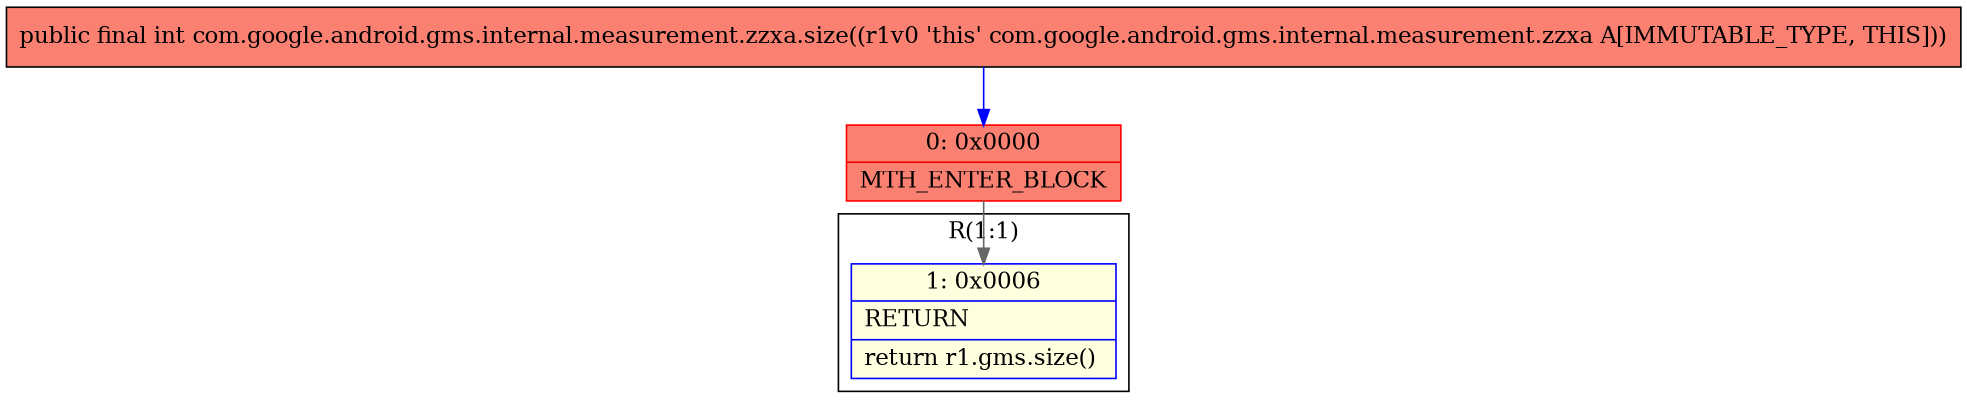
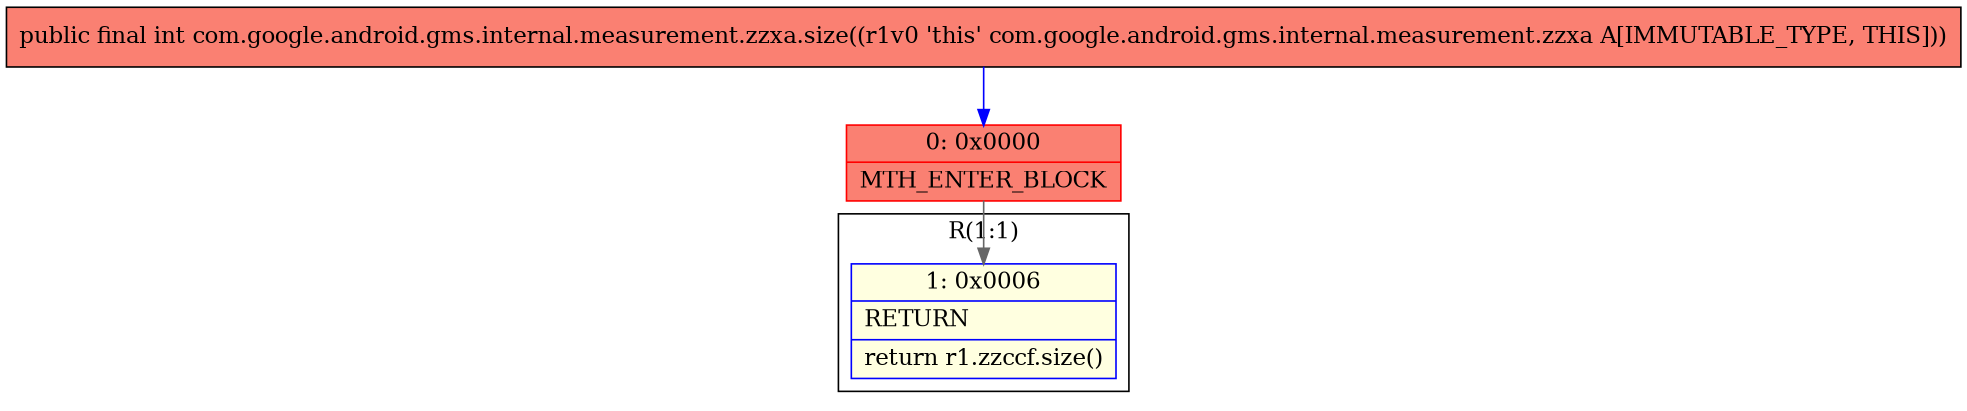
(980, 358) -> (984, 358)
